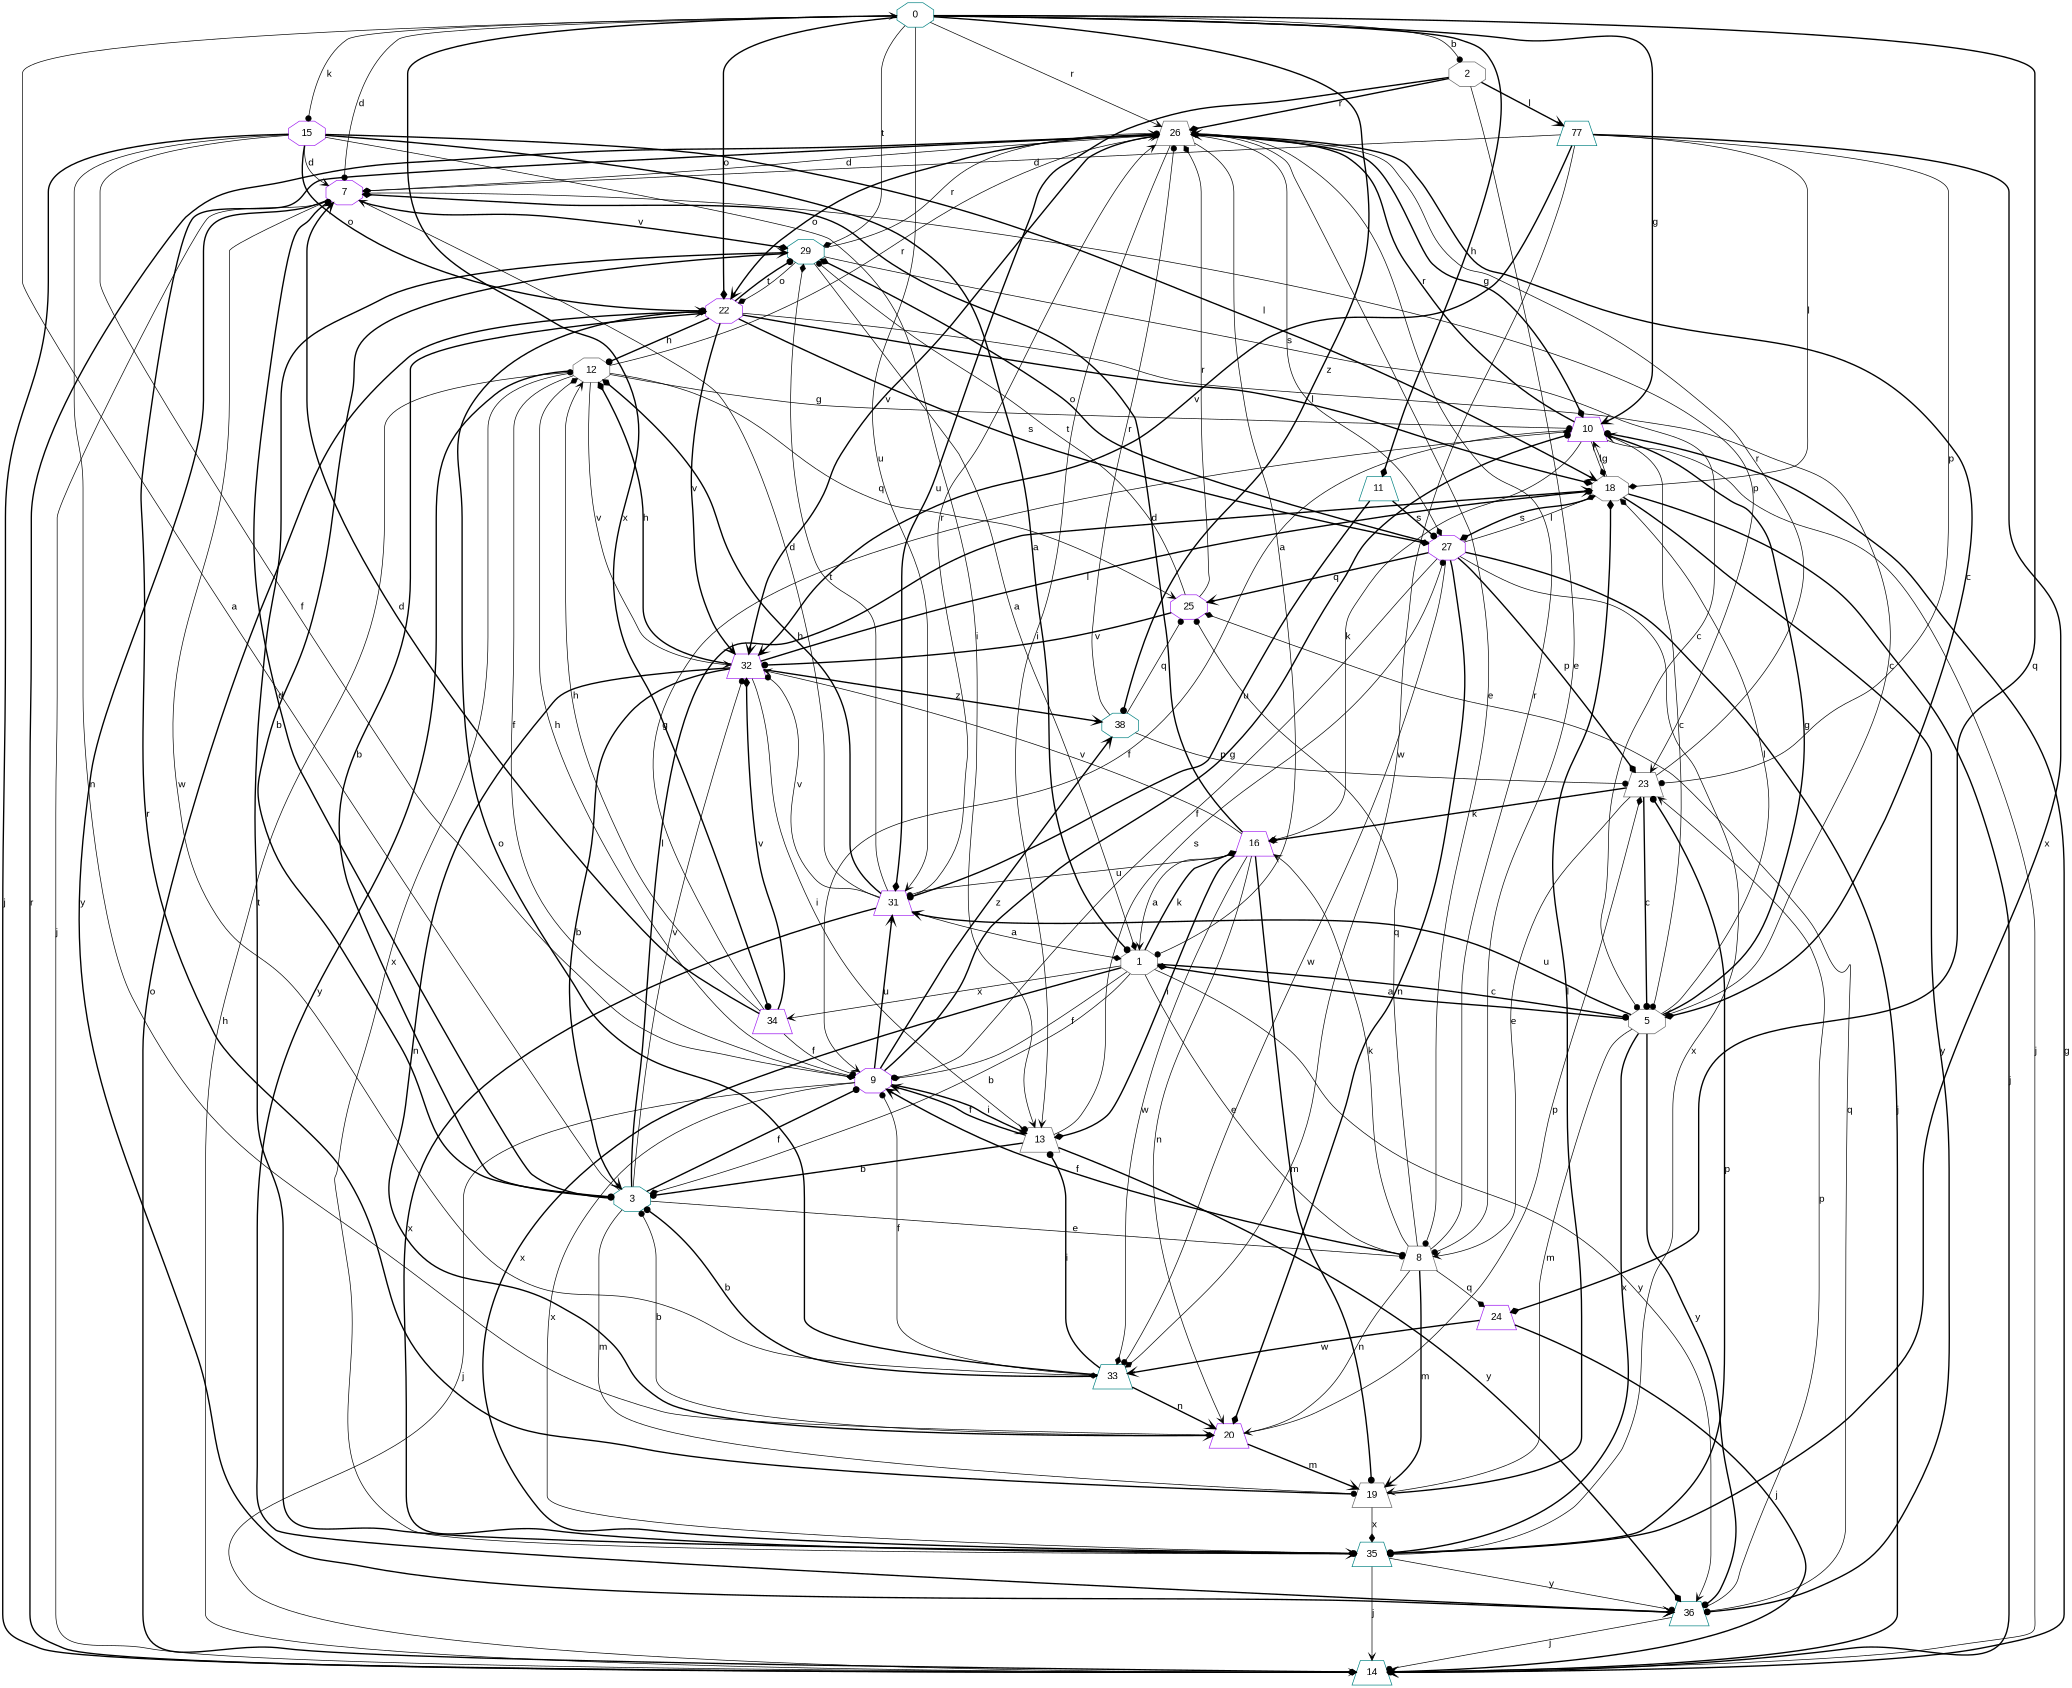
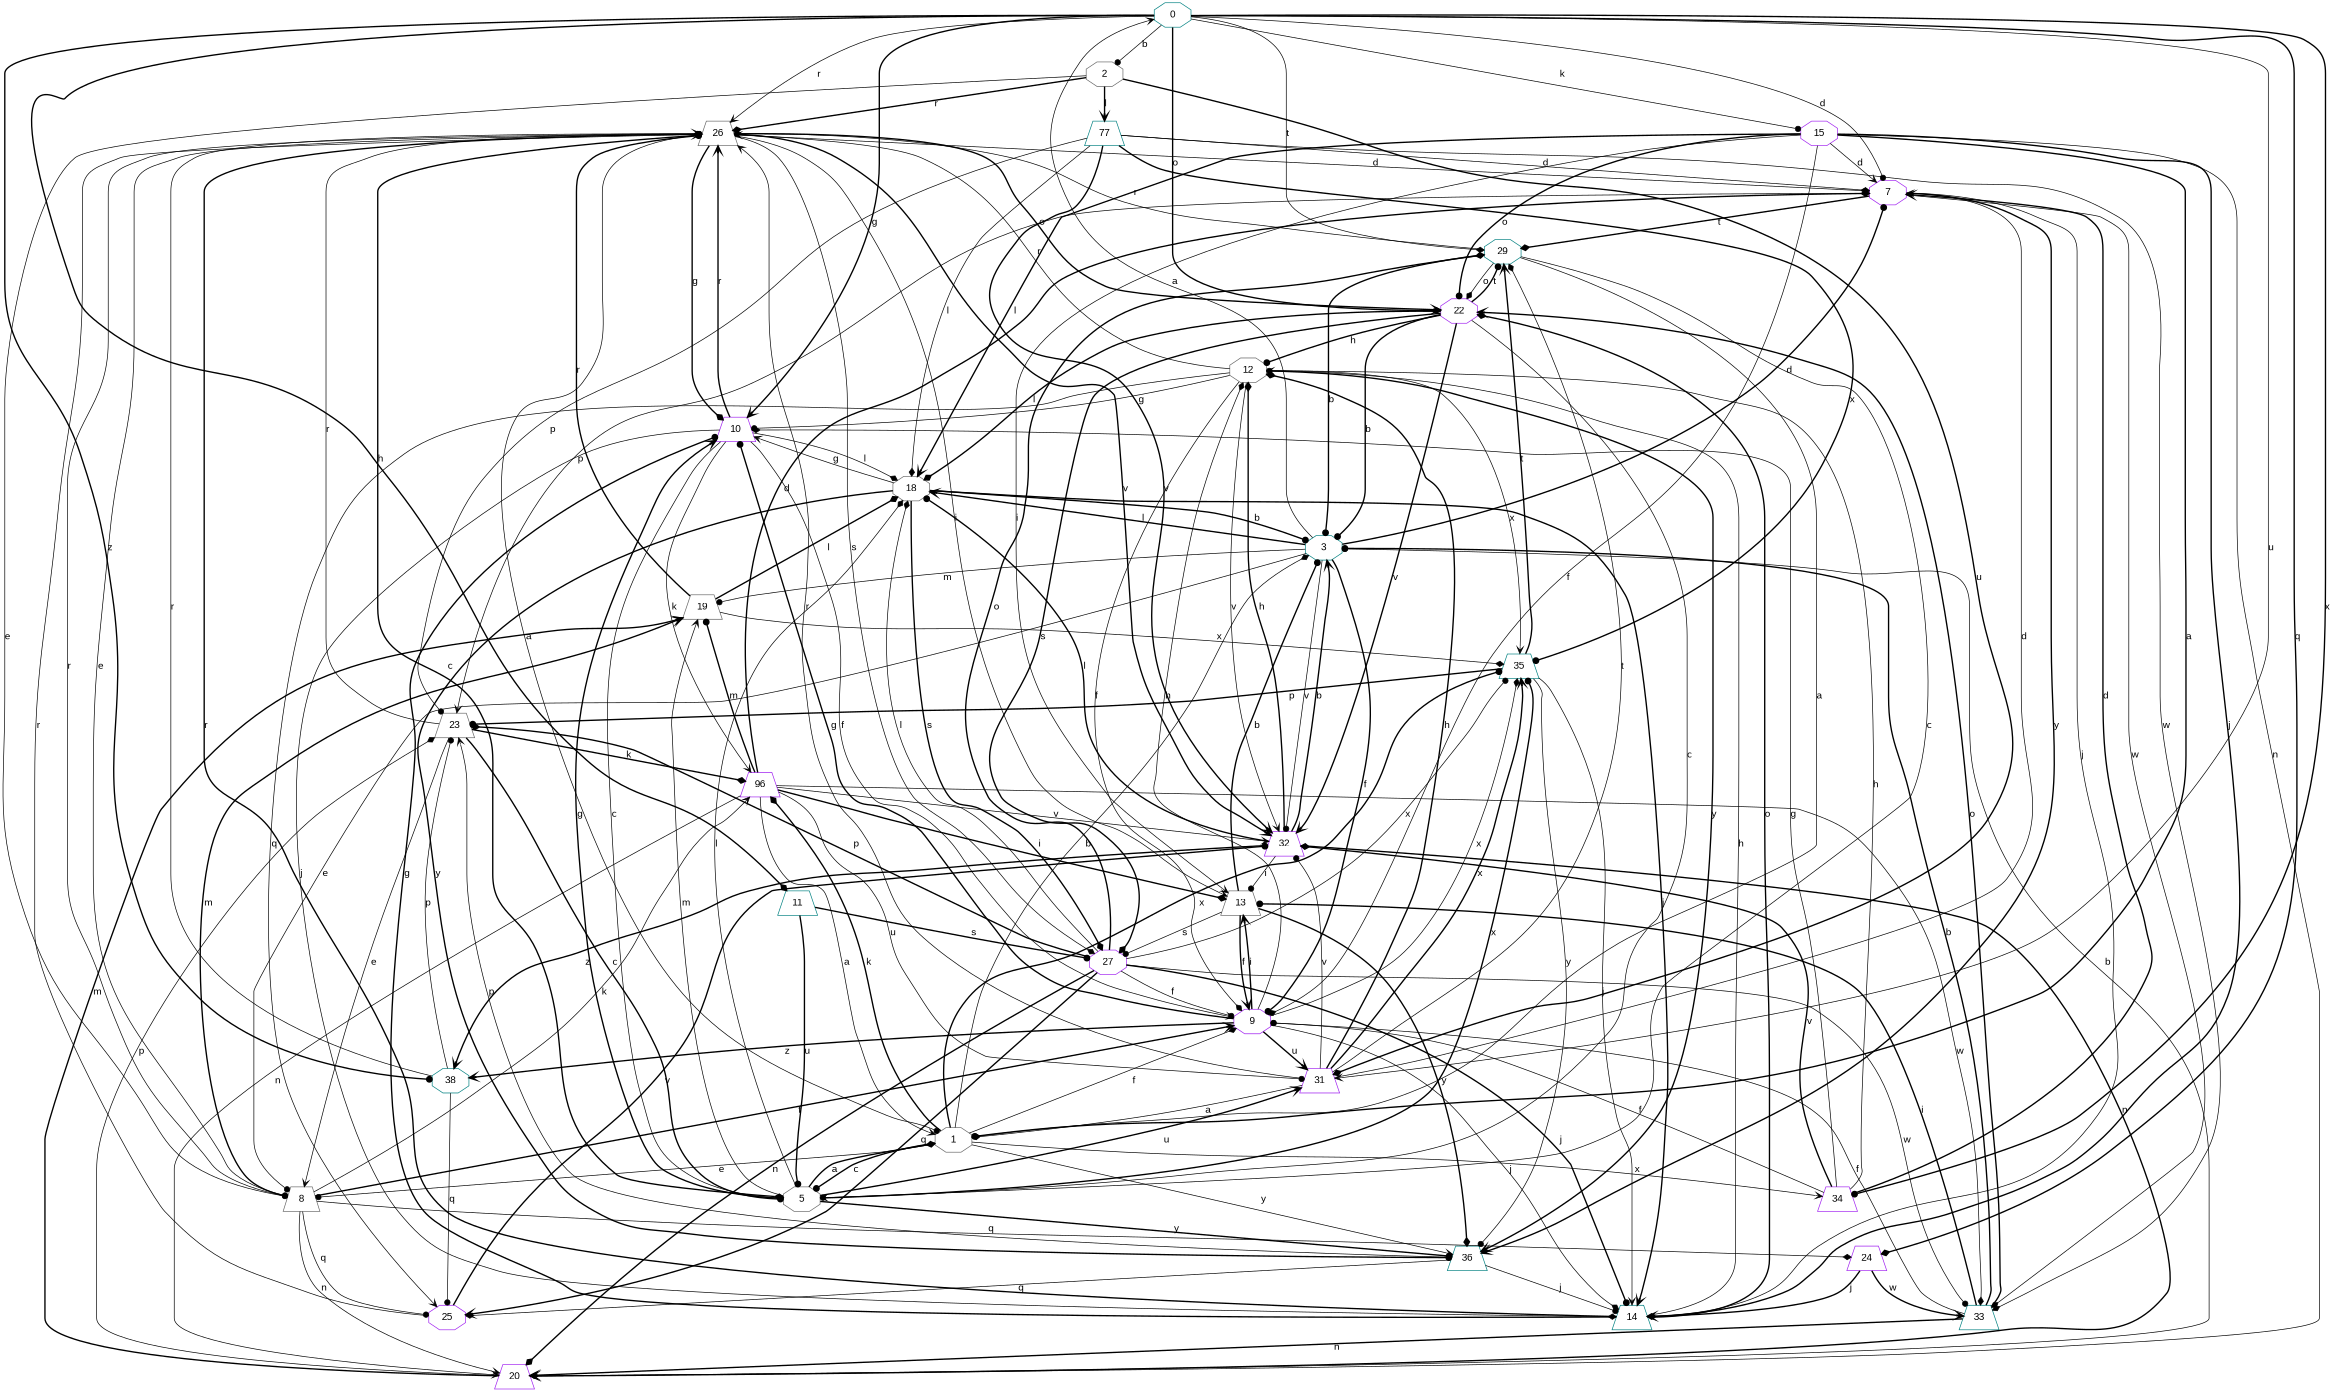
(641, 222) -> (1719, 222)
(1035, 418) -> none
none -> (1137, 505)
(1200, 766) -> (804, 1055)
(1254, 844) -> (760, 785)
